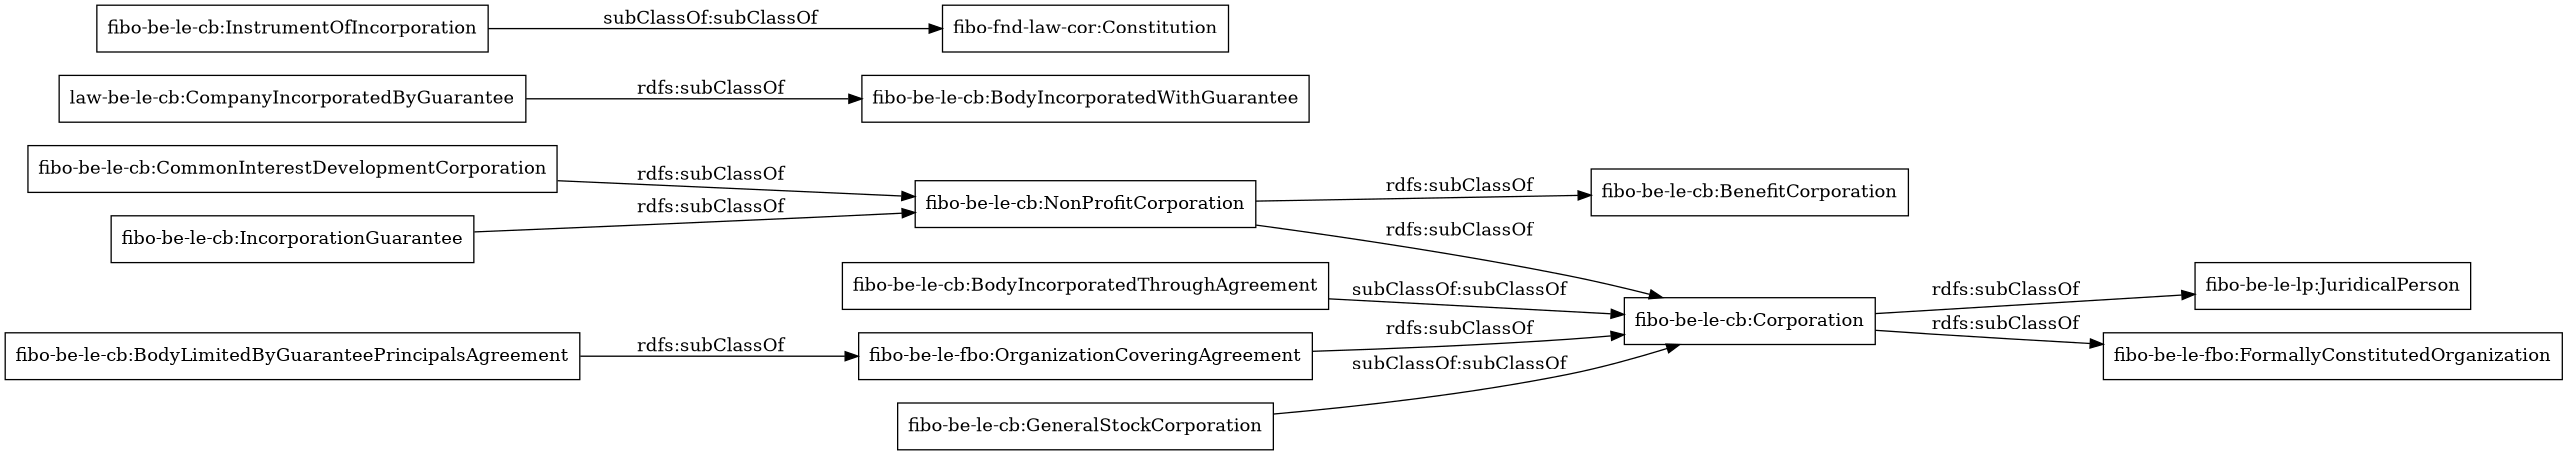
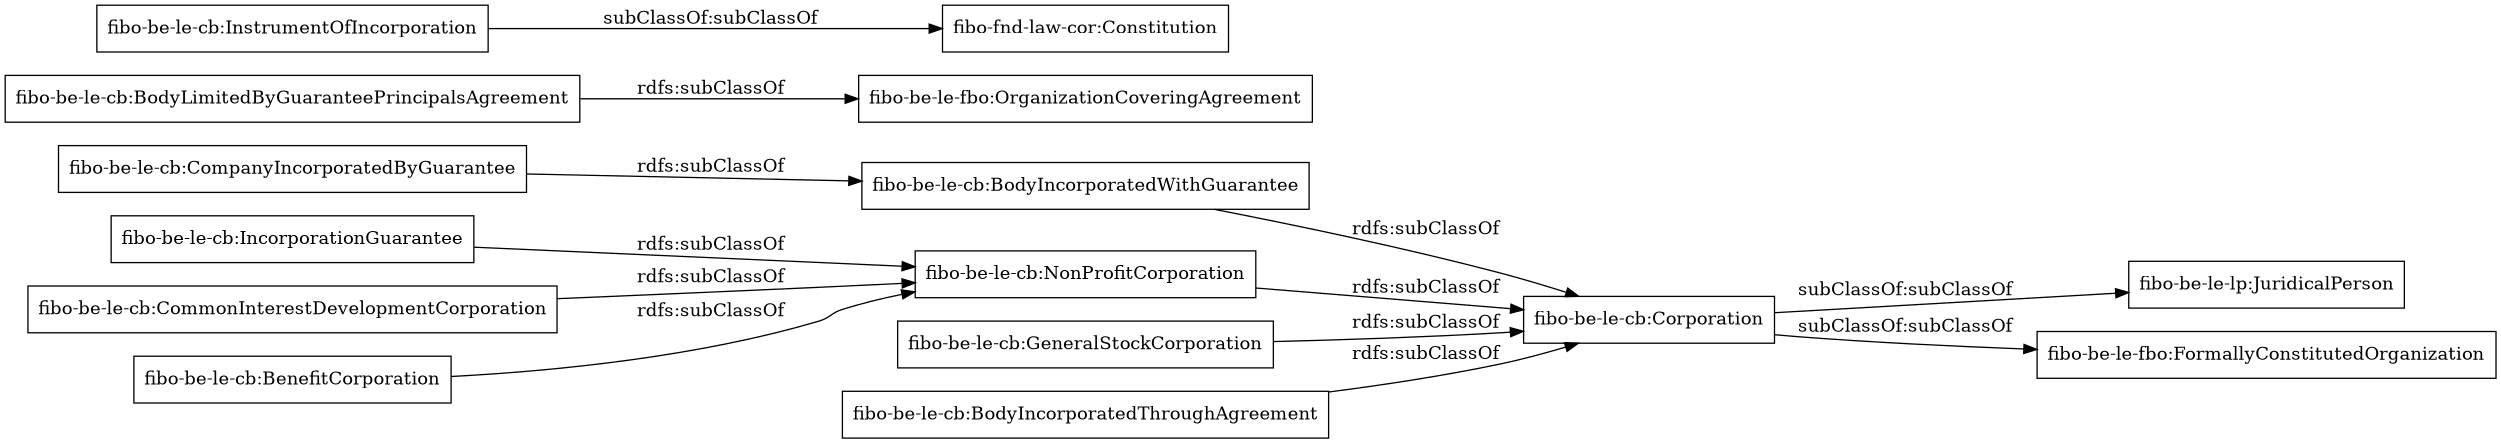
(292, 99) -> (292, 169)
(1417, 198) -> (680, 352)
(1460, 291) -> (1426, 354)
(2006, 291) -> (1906, 291)
(2006, 324) -> (1906, 327)
(1462, 345) -> (1391, 246)
(1460, 365) -> (1426, 323)
